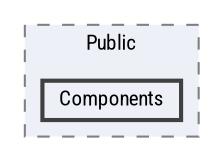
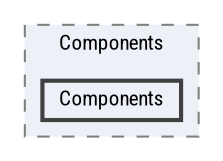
(112, 44) -> (112, 44)
